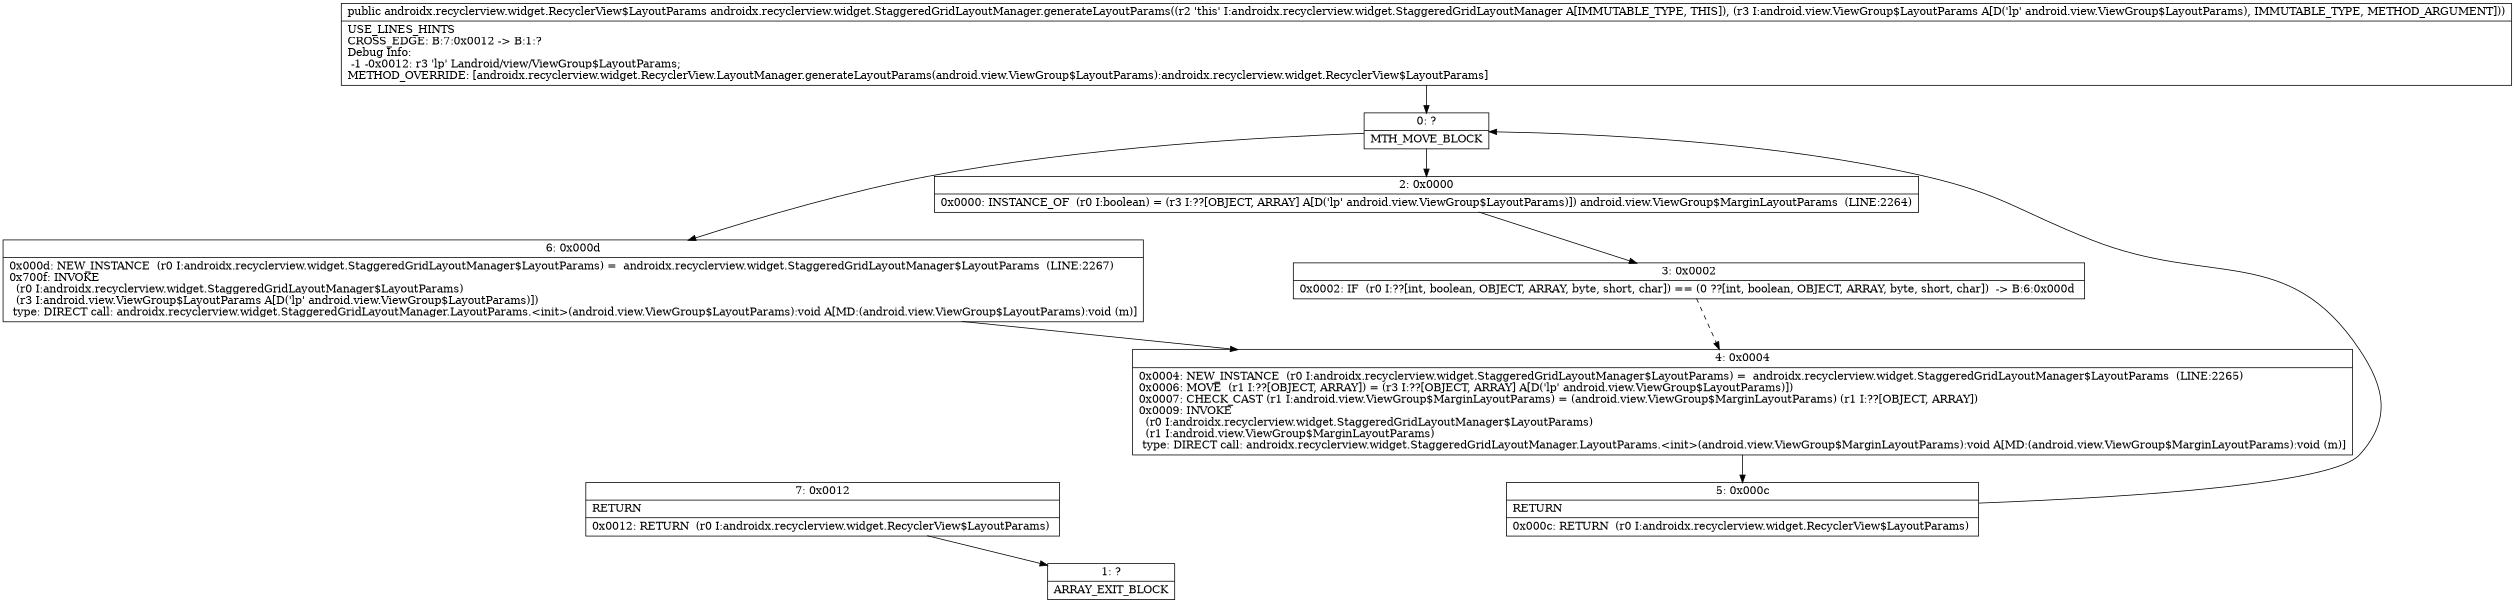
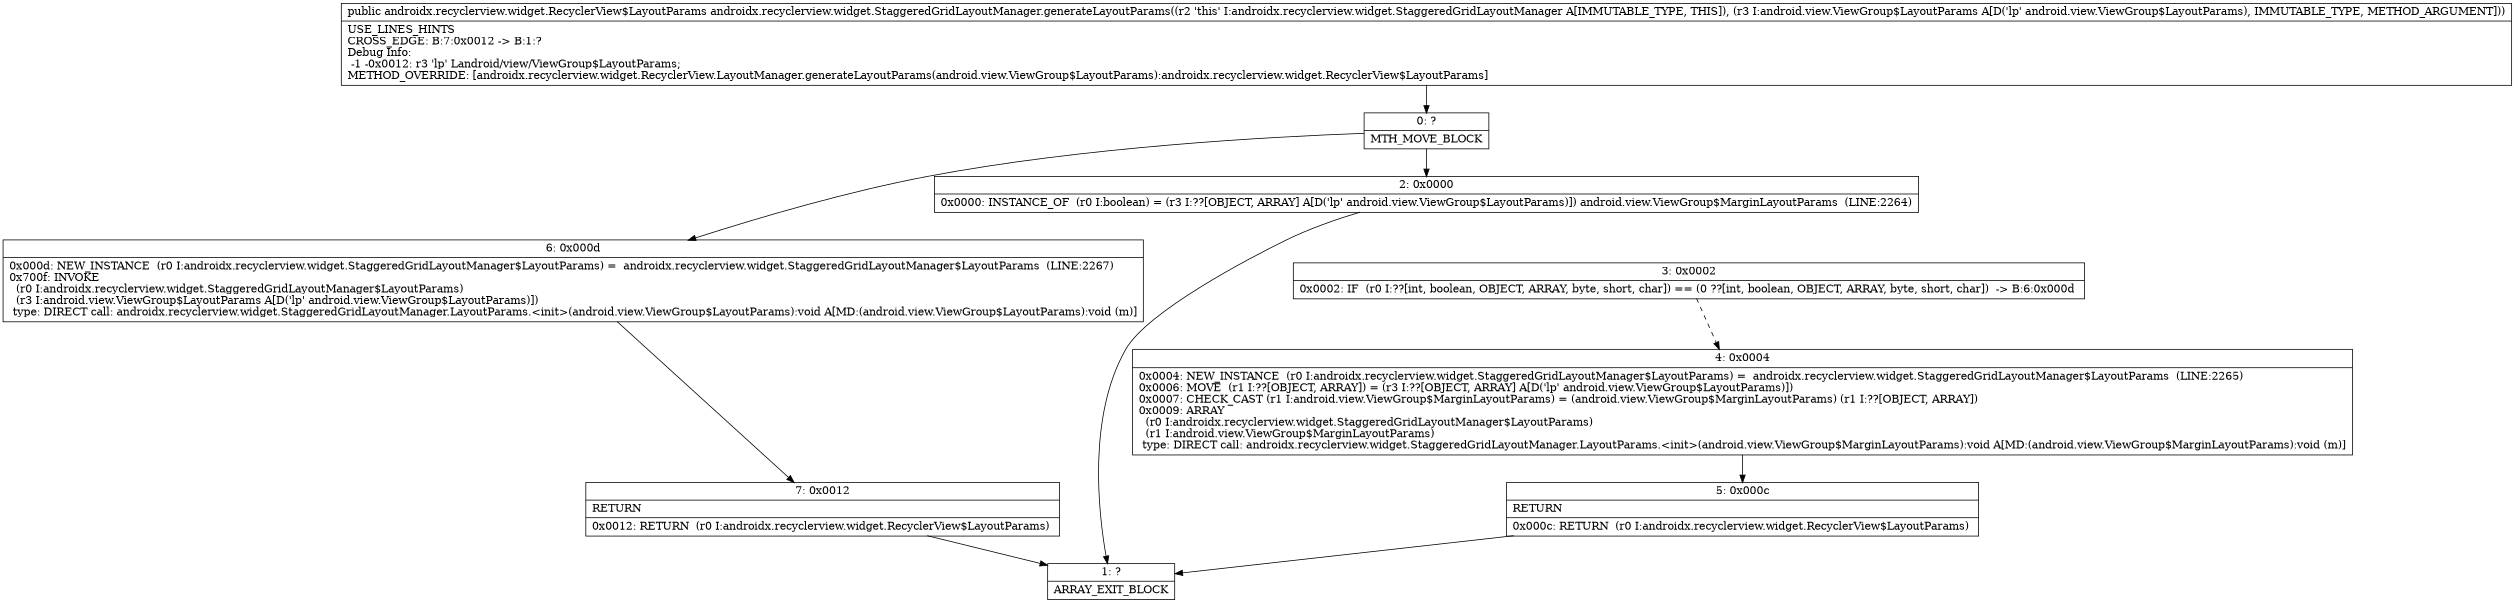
(1554, 236) -> (1147, 326)
(2184, 263) -> (1348, 554)
(1096, 335) -> (703, 400)
(1189, 411) -> (1185, 411)
